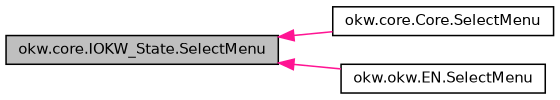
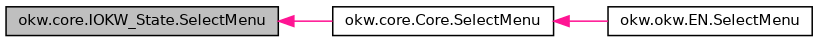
(317, 67) -> (588, 21)
